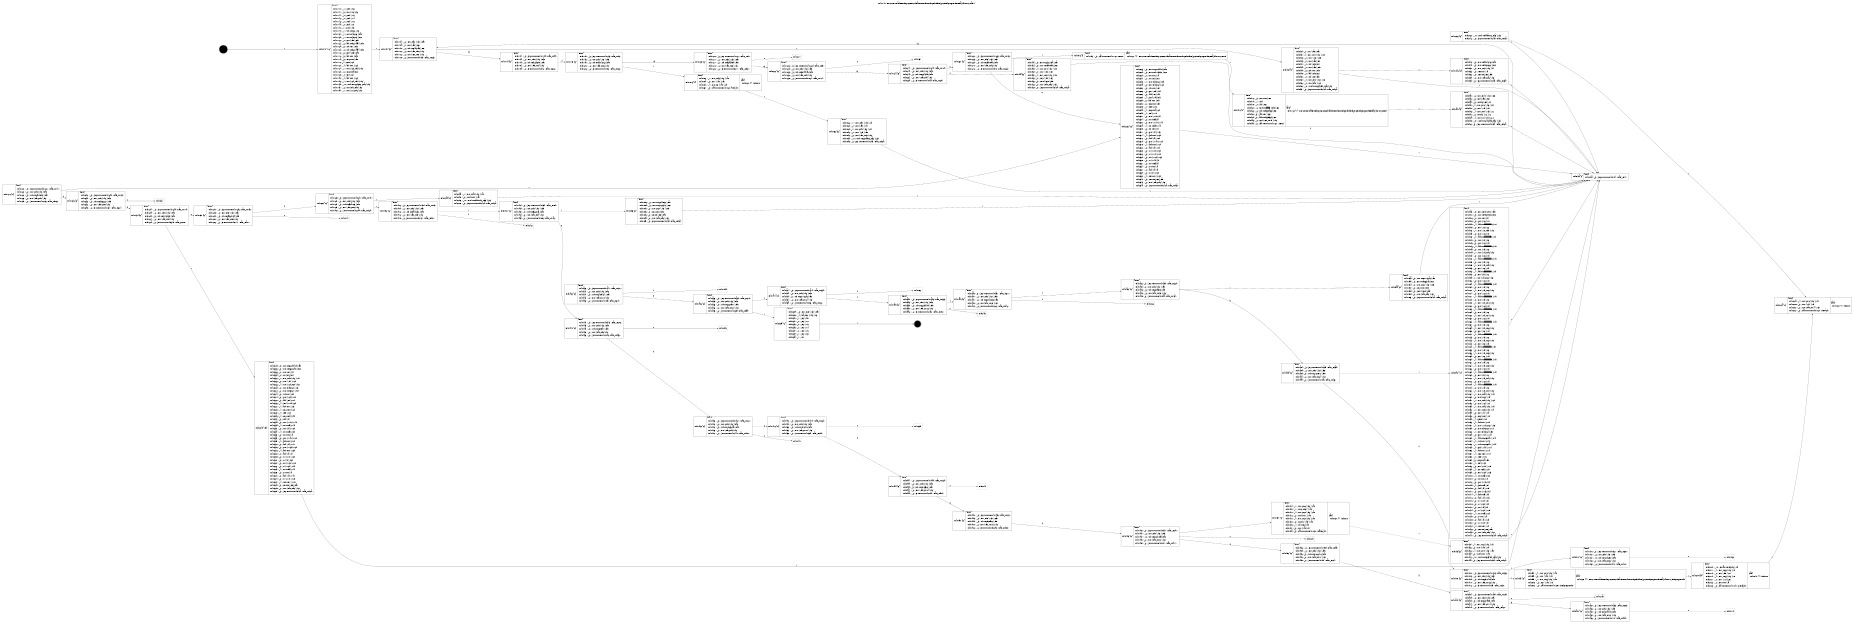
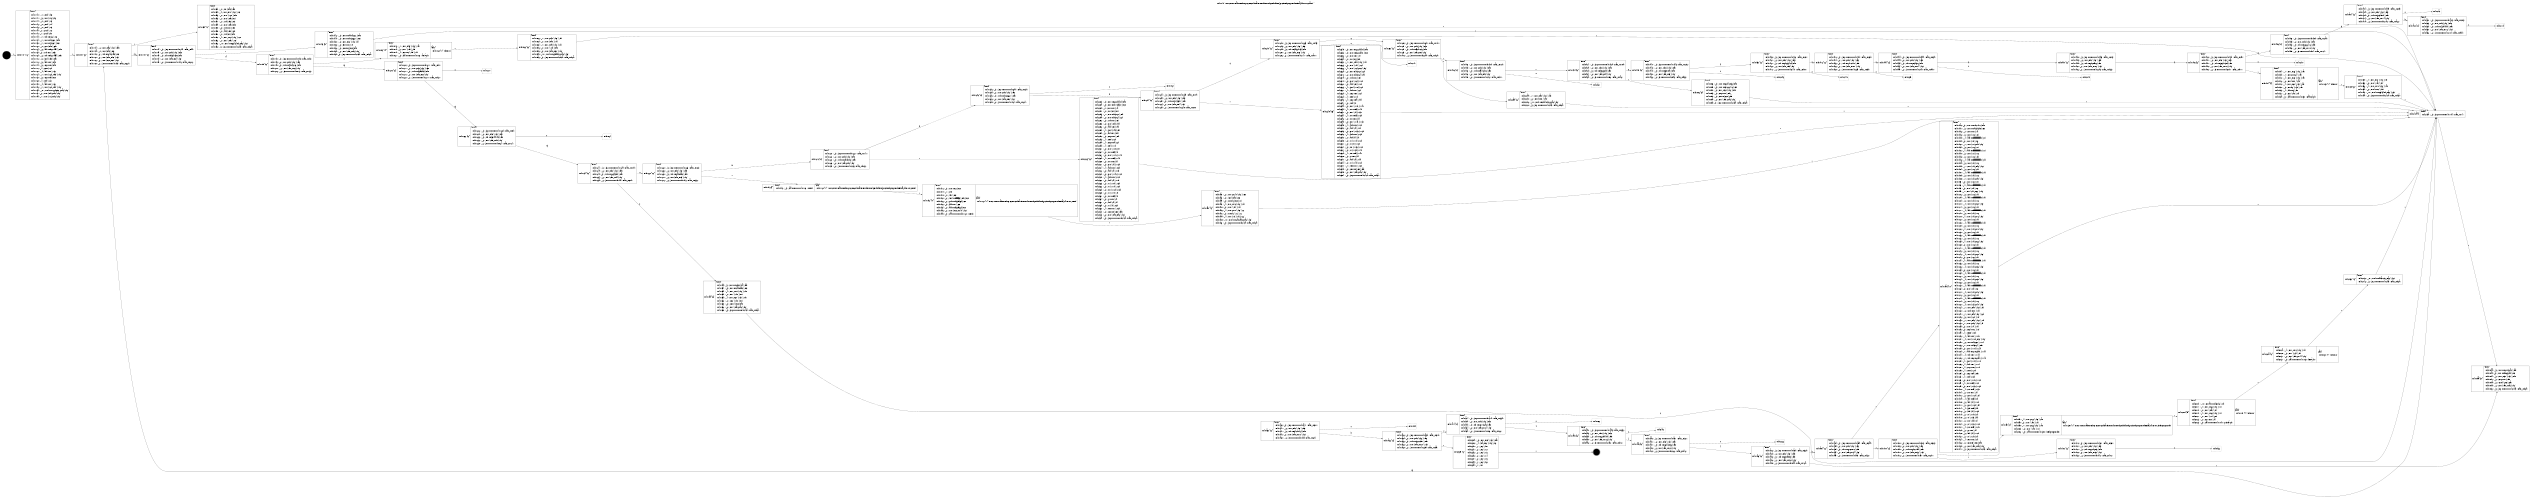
(1394, 71) -> (255, 52)
(1050, 109) -> (755, 167)
(1667, 155) -> (2338, 316)
(1483, 204) -> (2467, 241)
